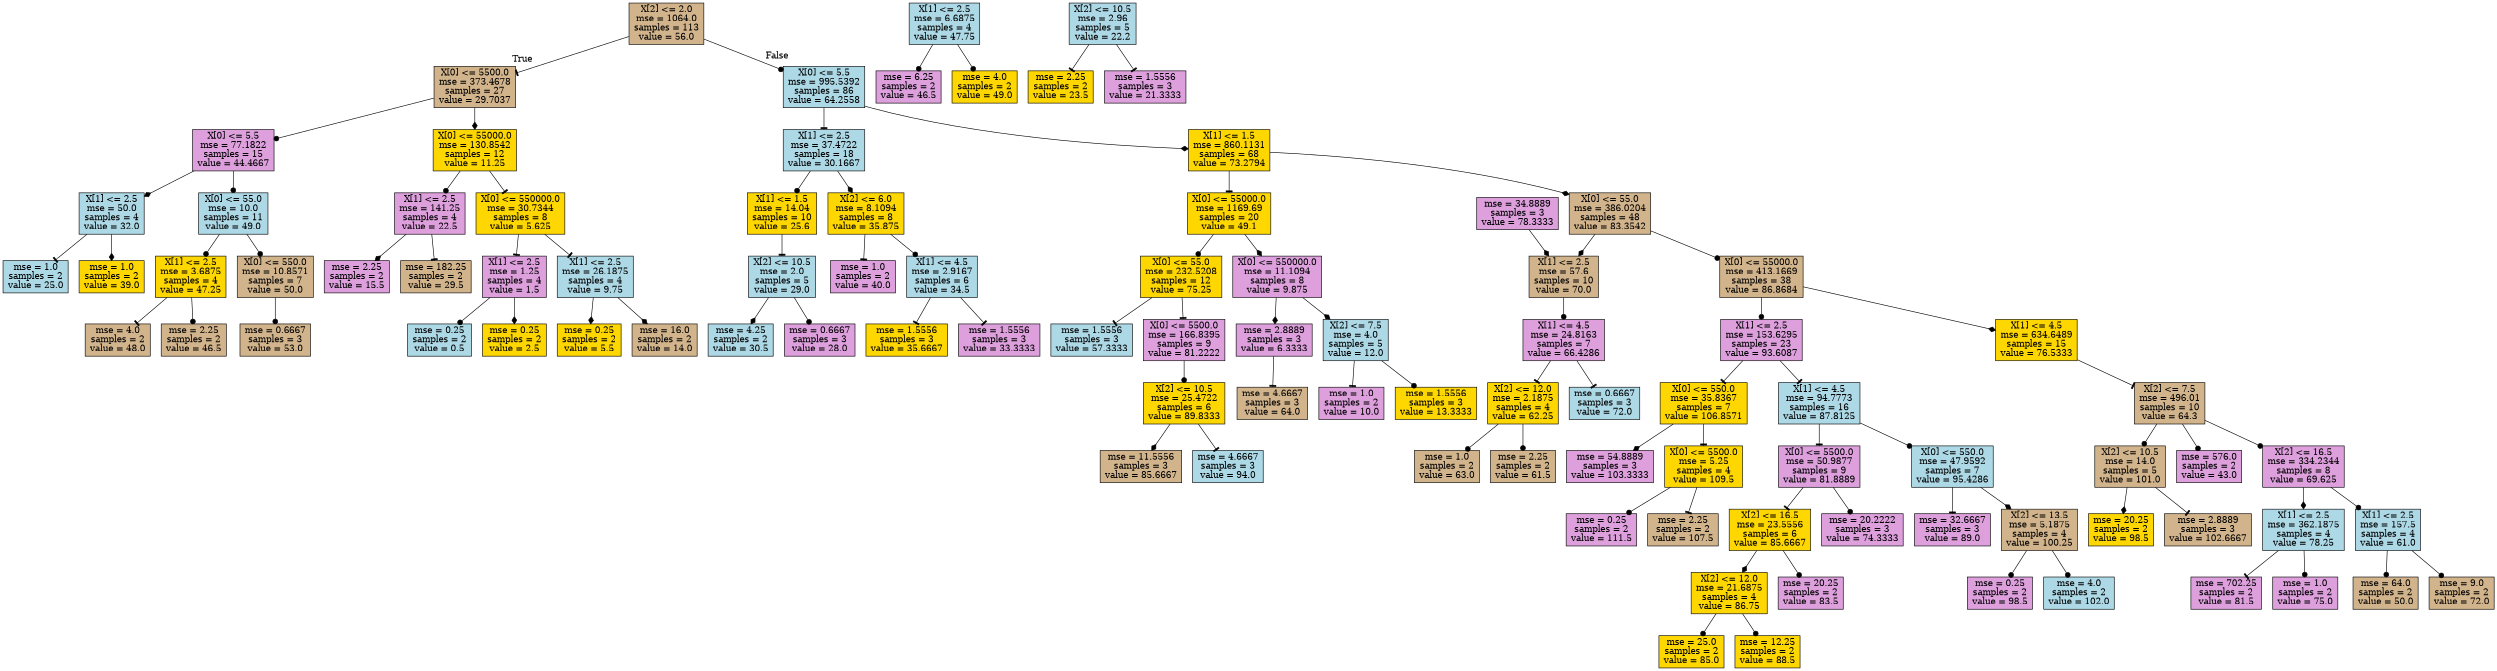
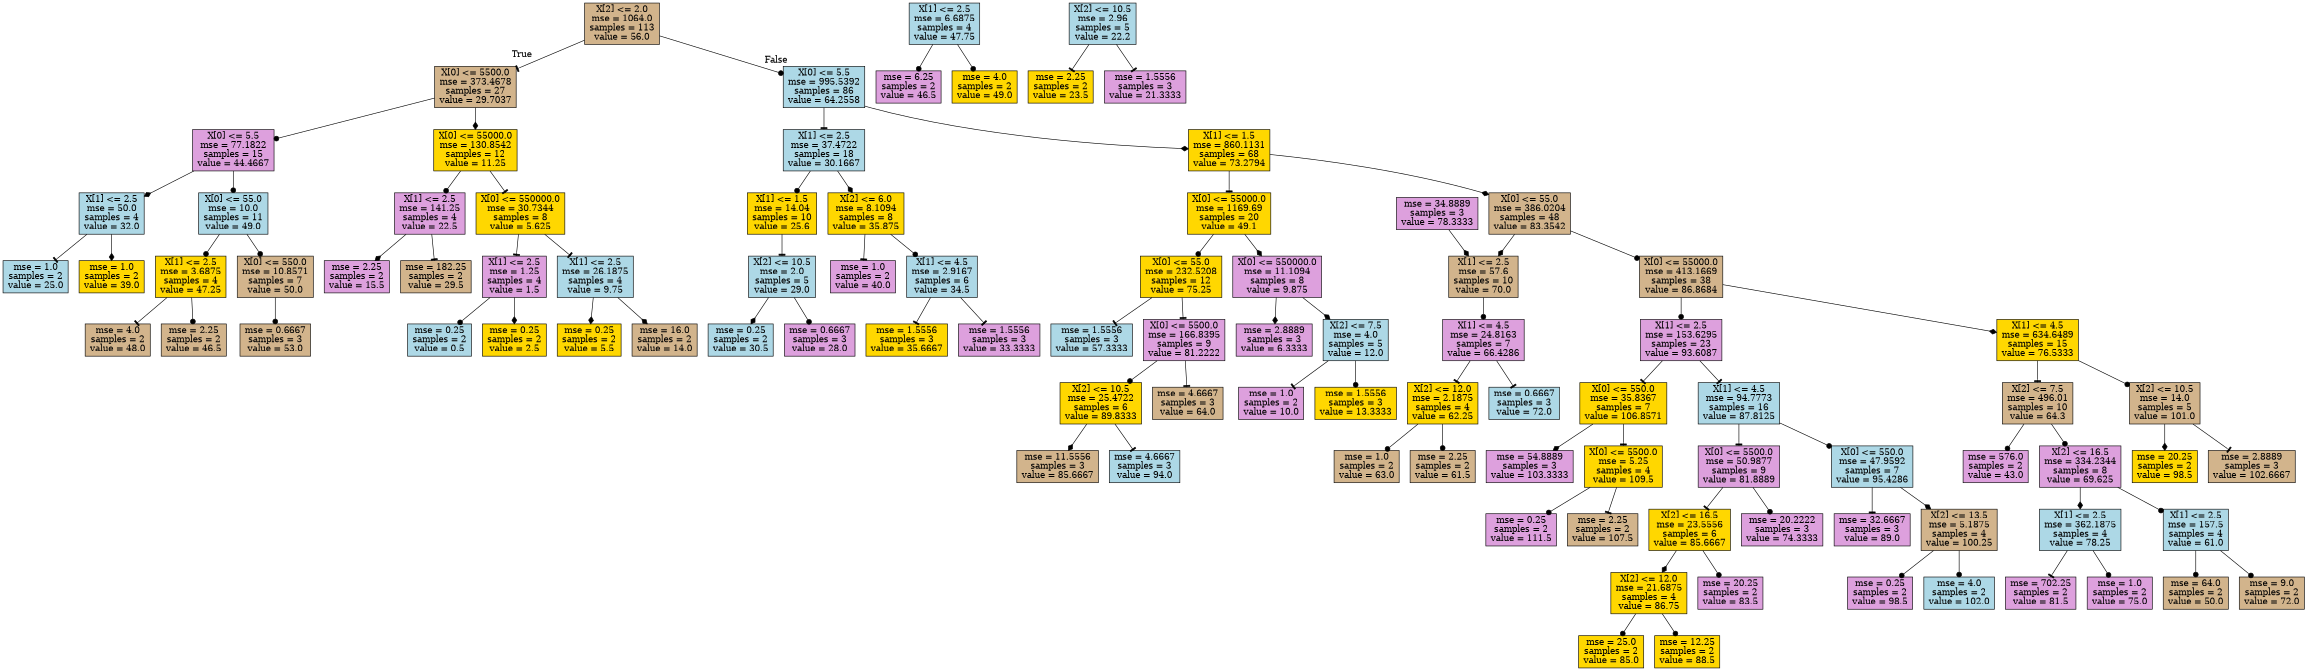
(741, 340) -> (741, 340)
(1273, 370) -> (1186, 372)
(2151, 433) -> (2102, 372)
